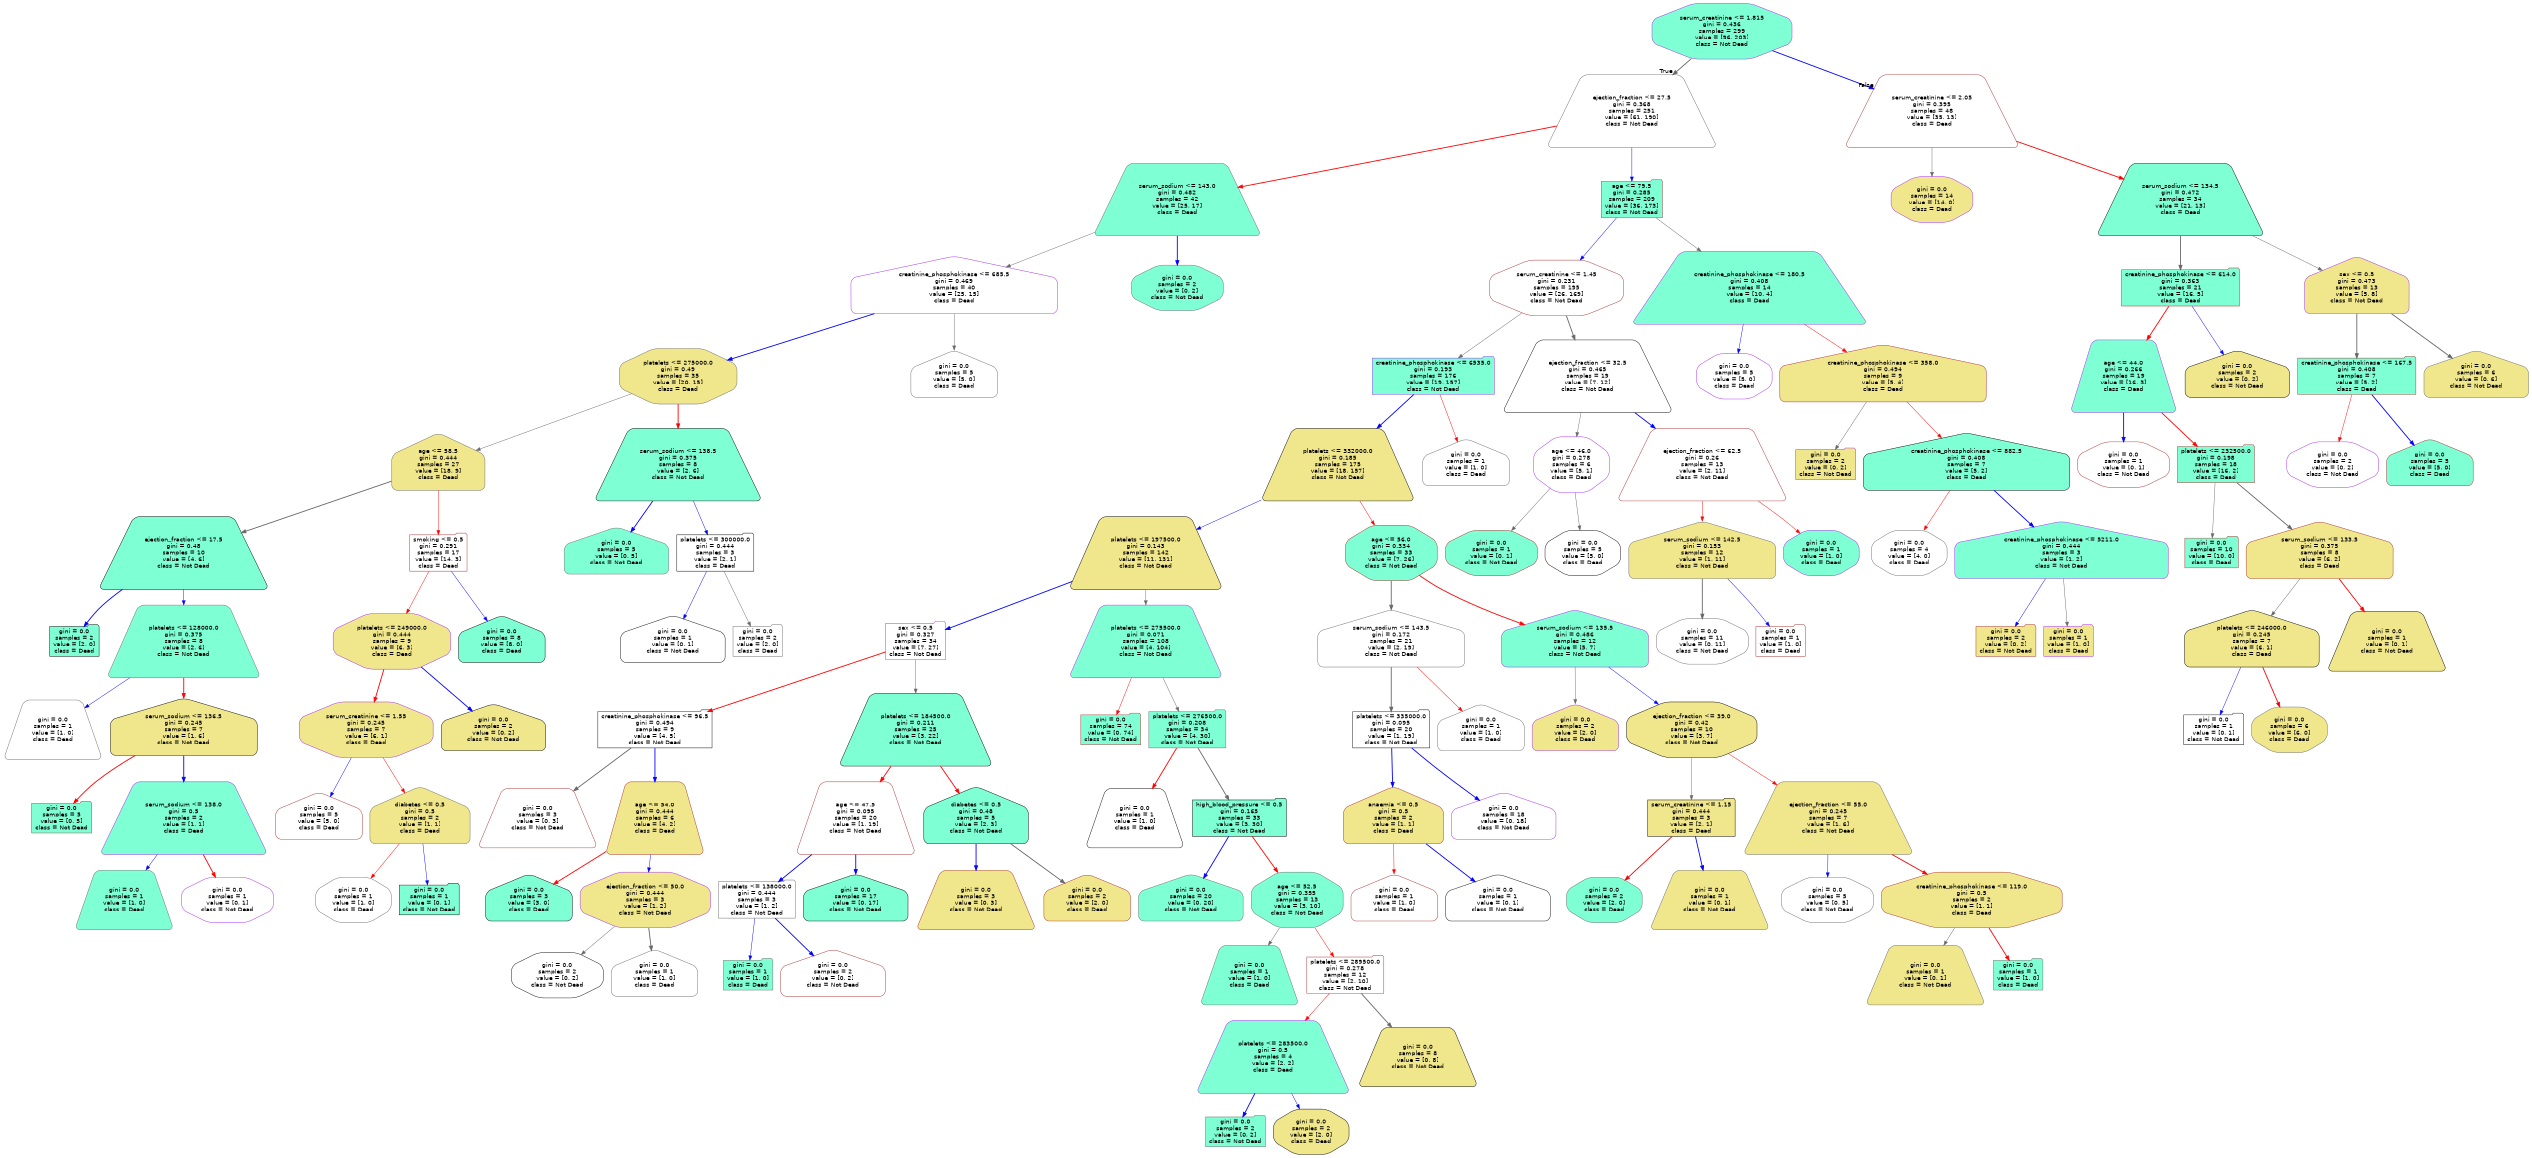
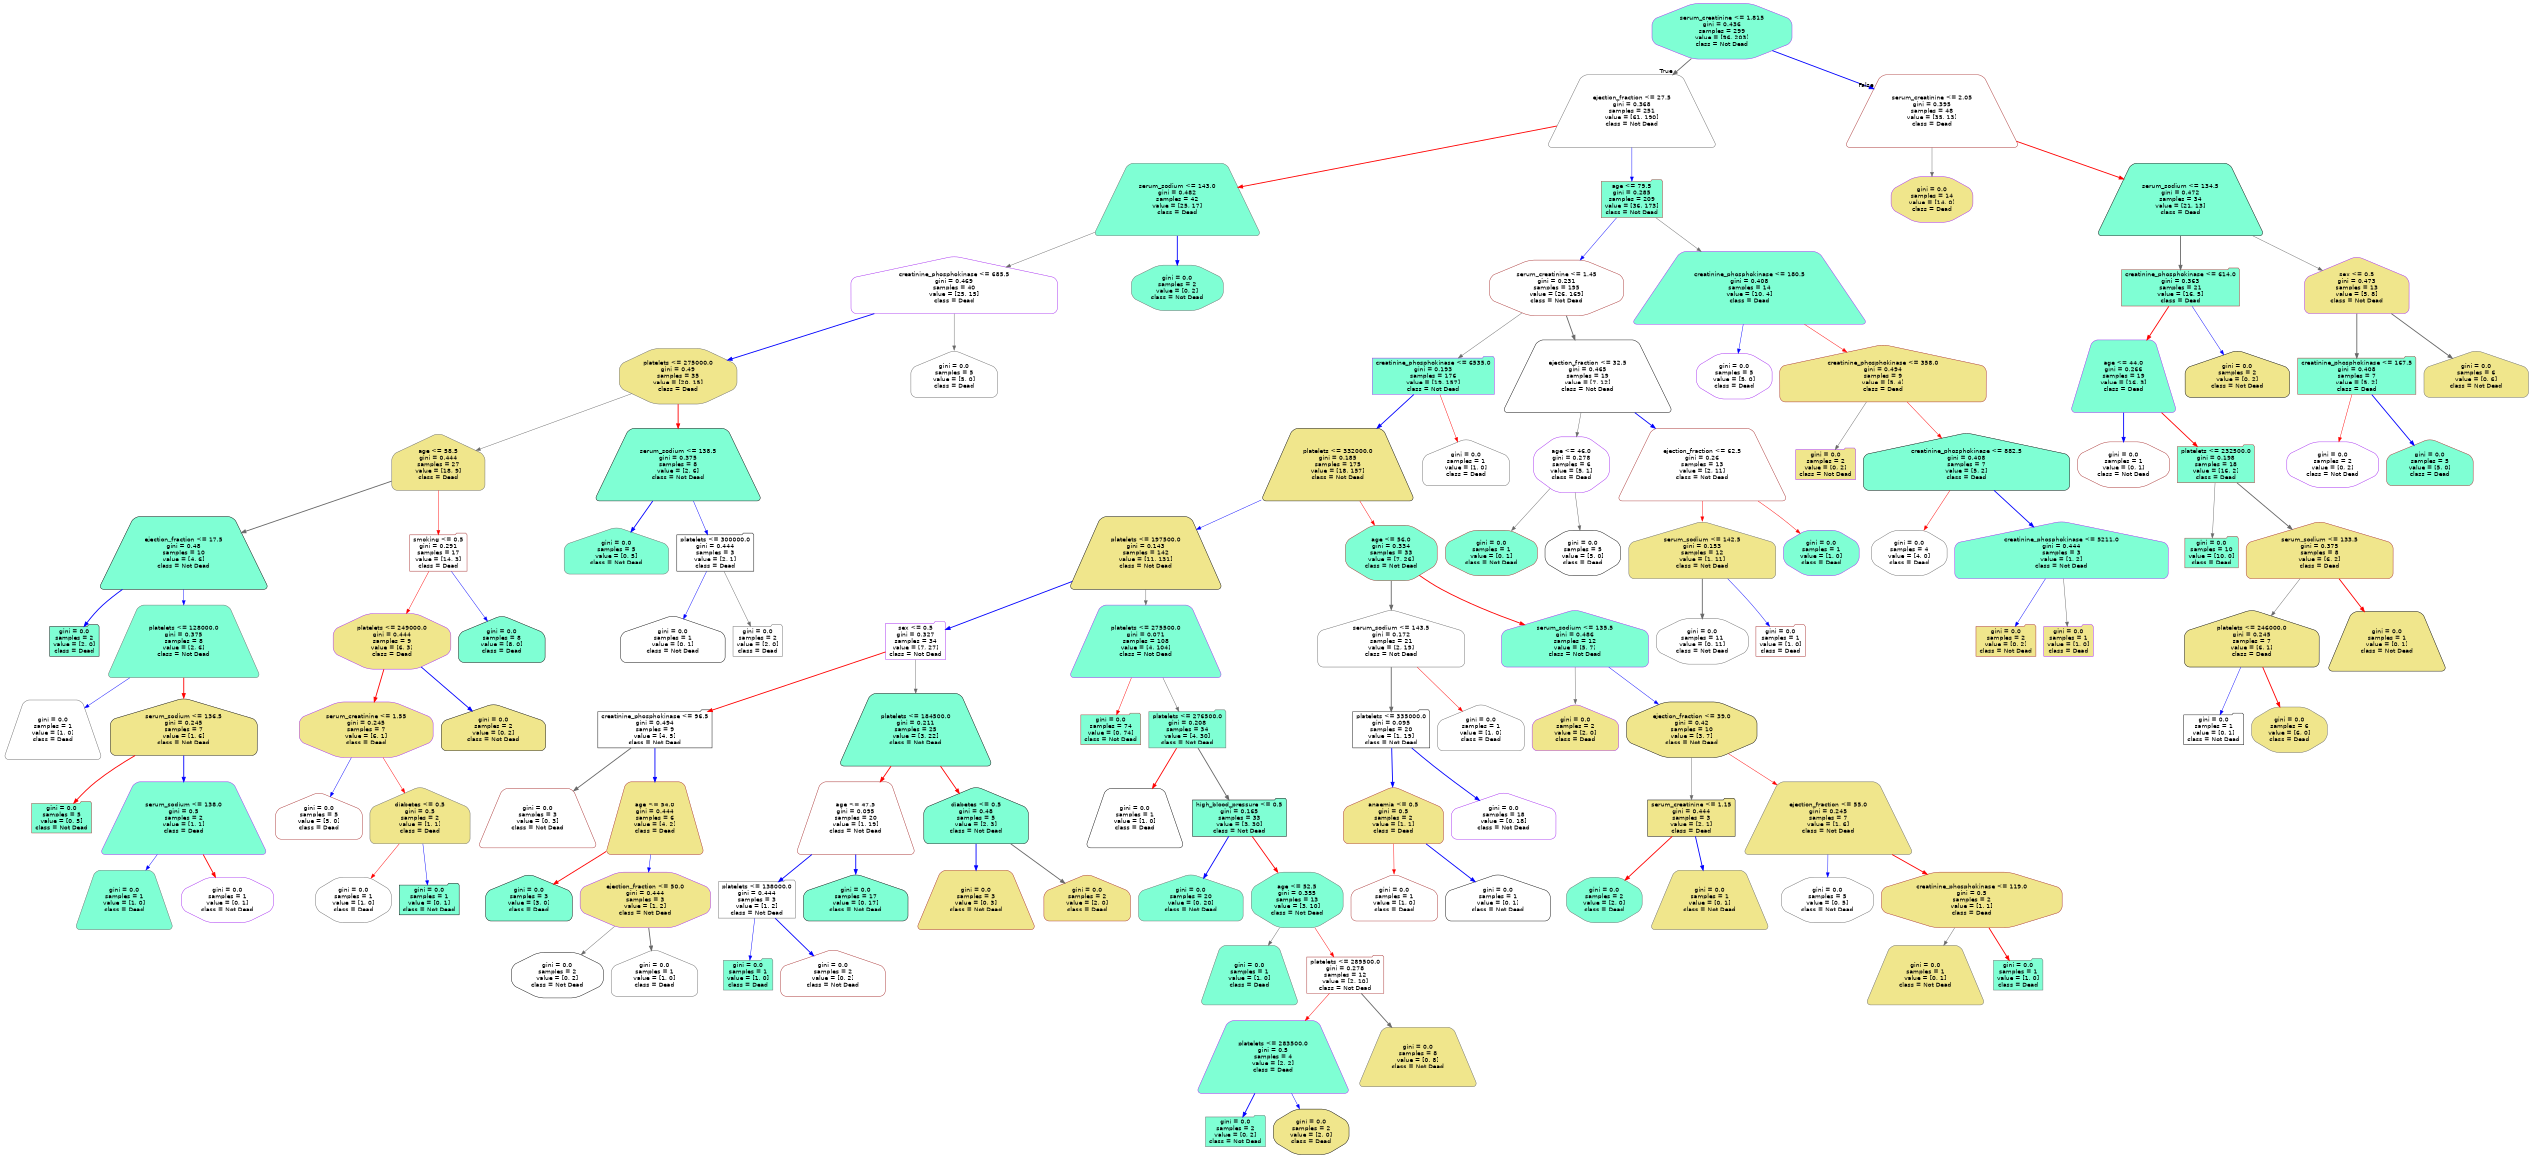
(1418, 1057) -> (1418, 1057)
